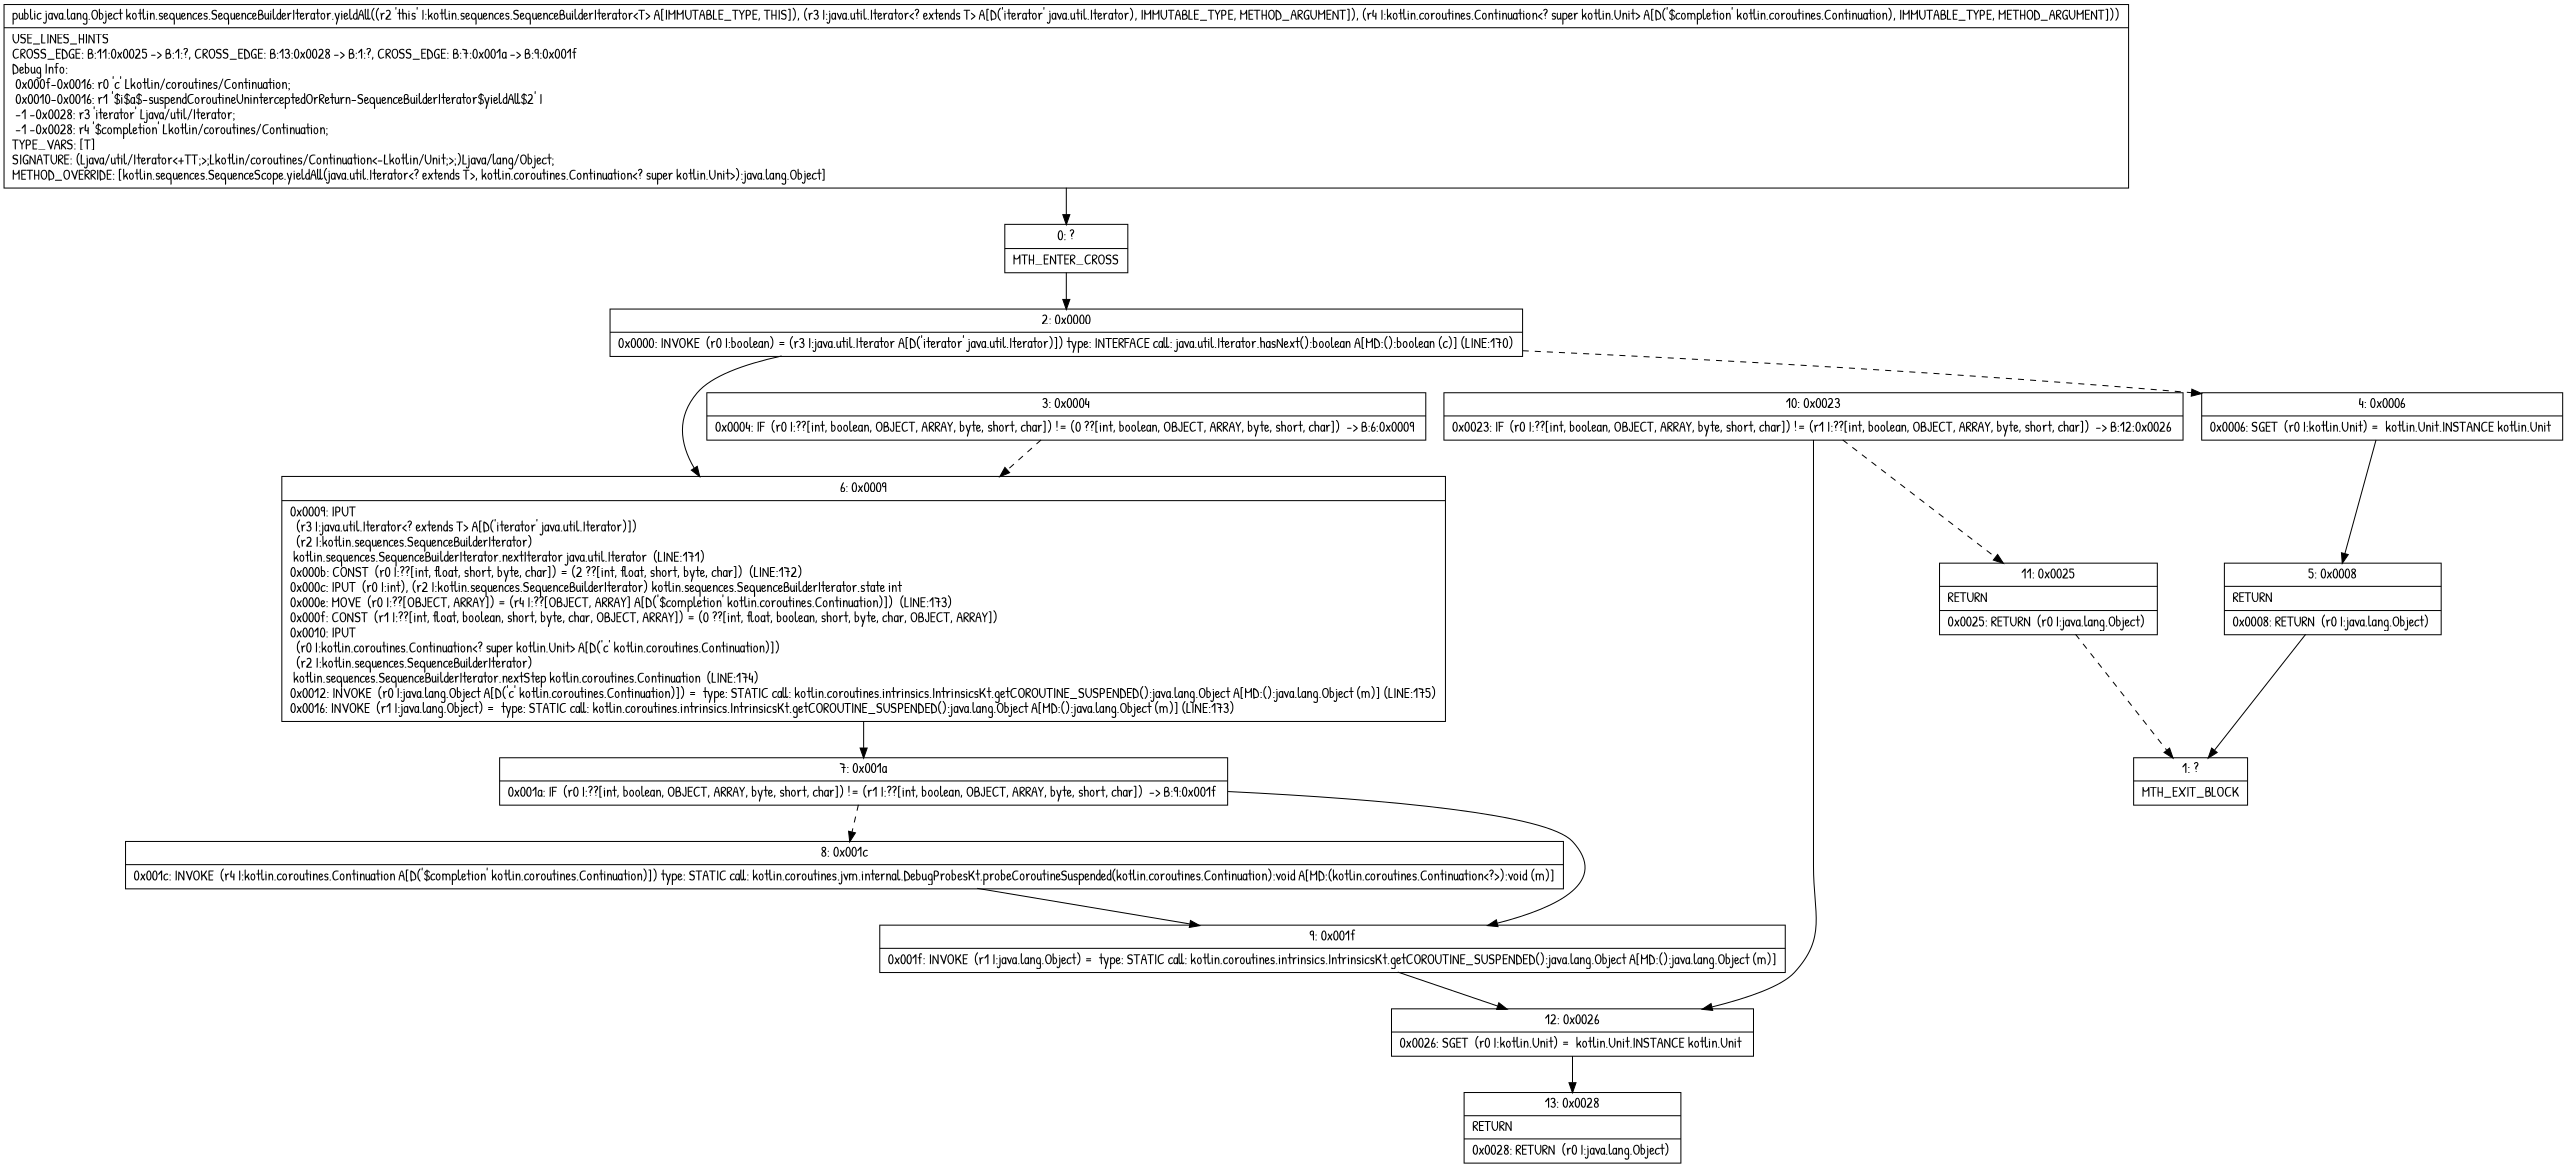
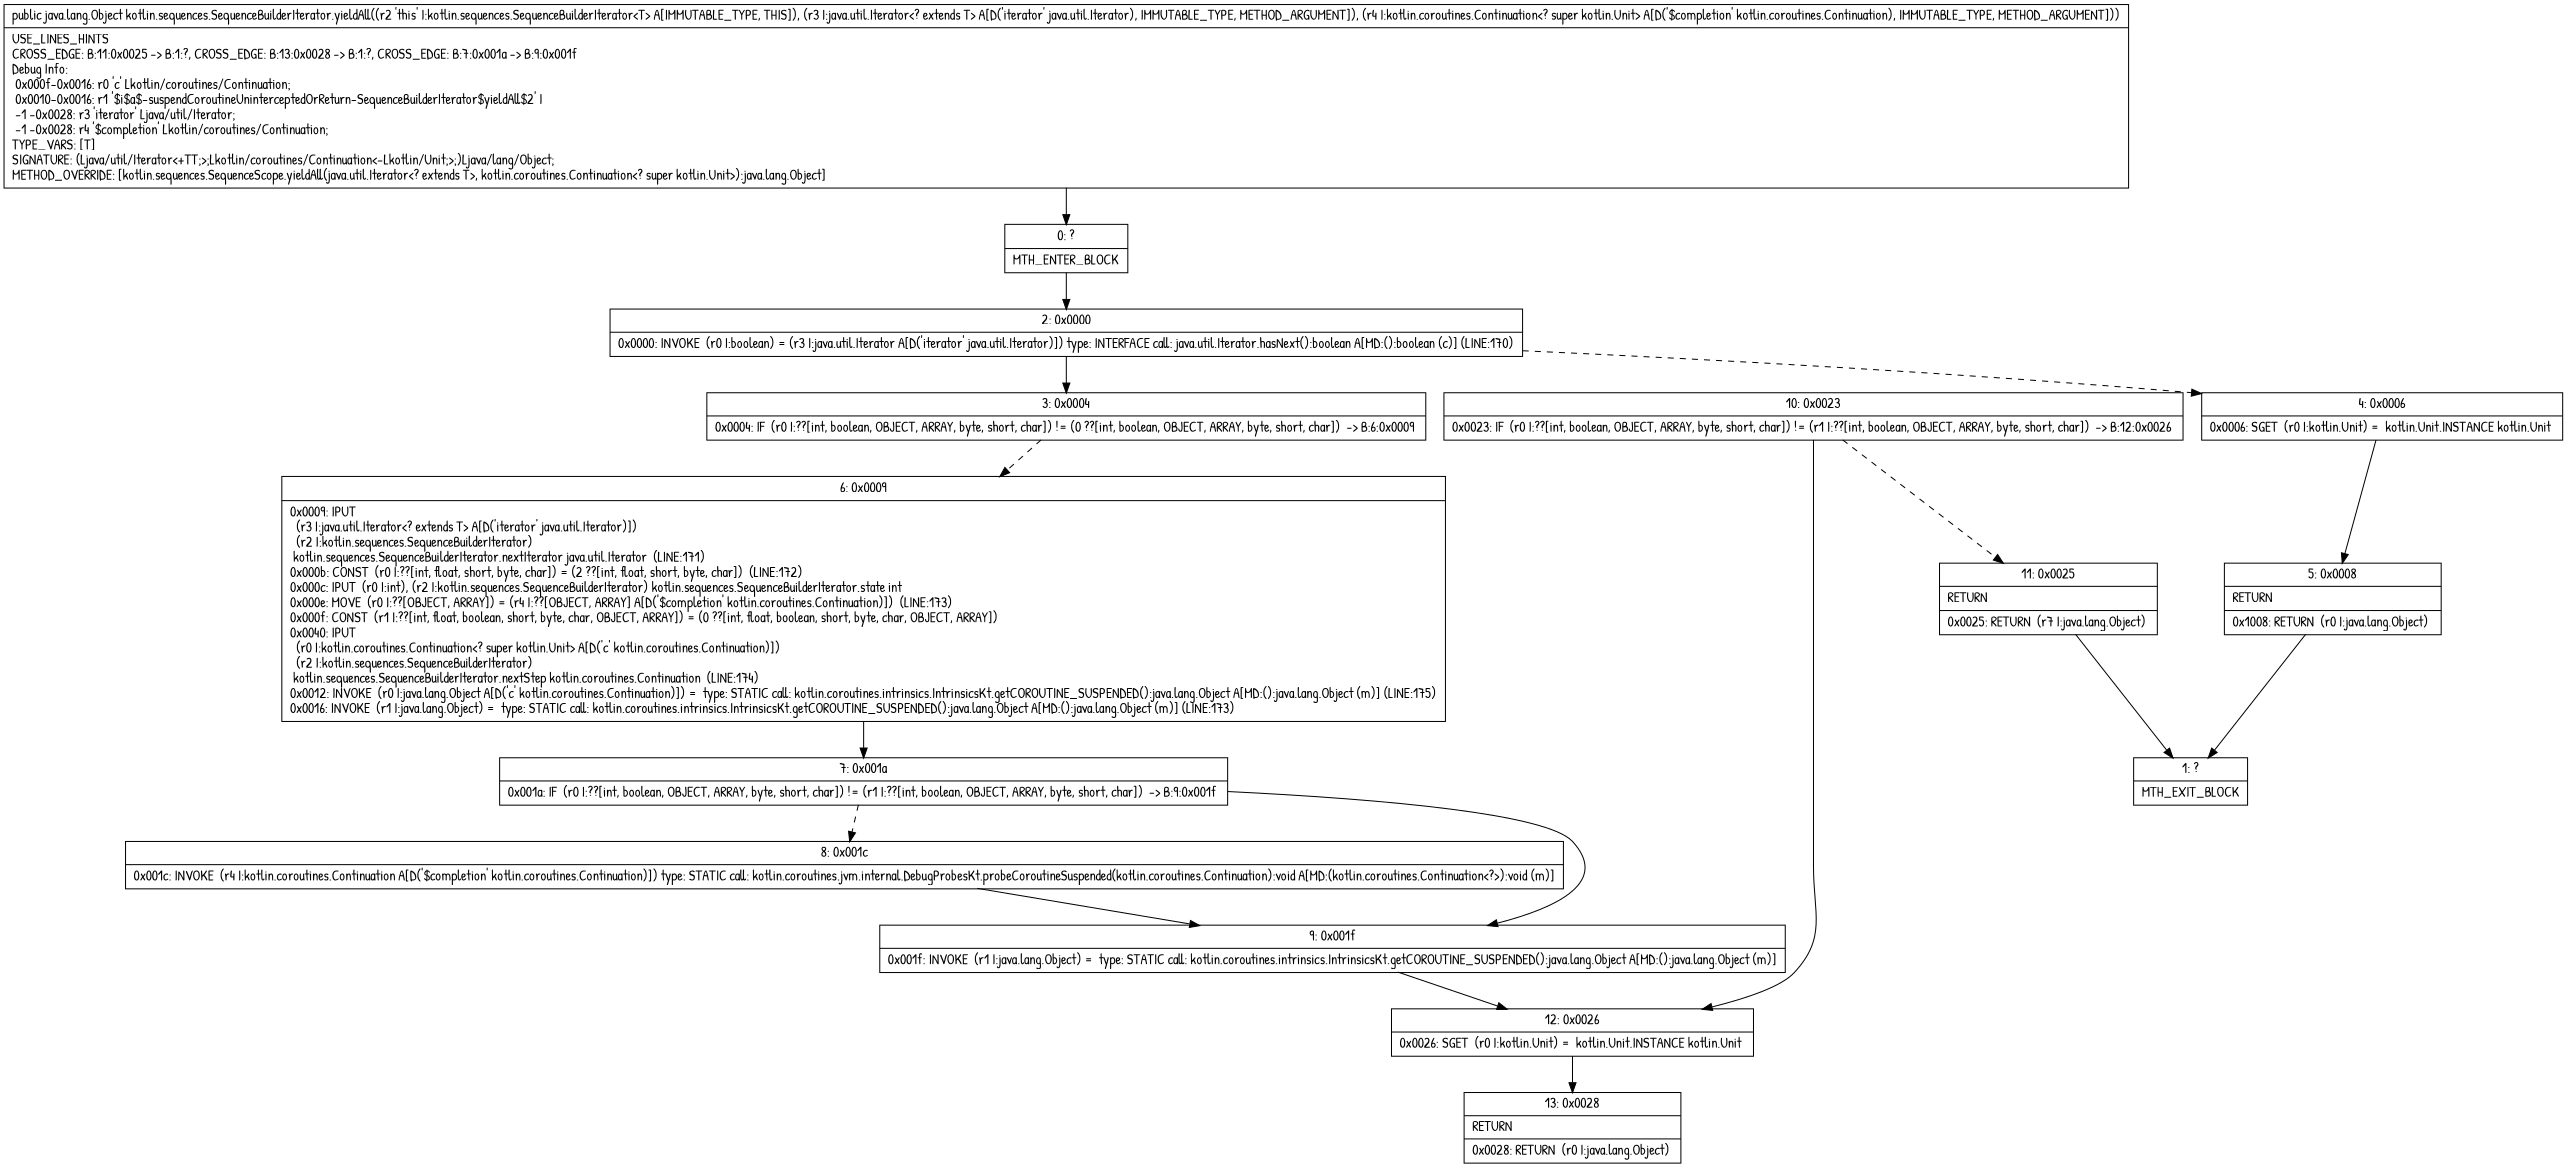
(1066, 260) -> (1066, 260)
(702, 389) -> (1066, 370)
(2048, 622) -> (2048, 622)
(2333, 622) -> (2332, 622)
(326, 633) -> (326, 633)
(2121, 692) -> (2121, 692)
